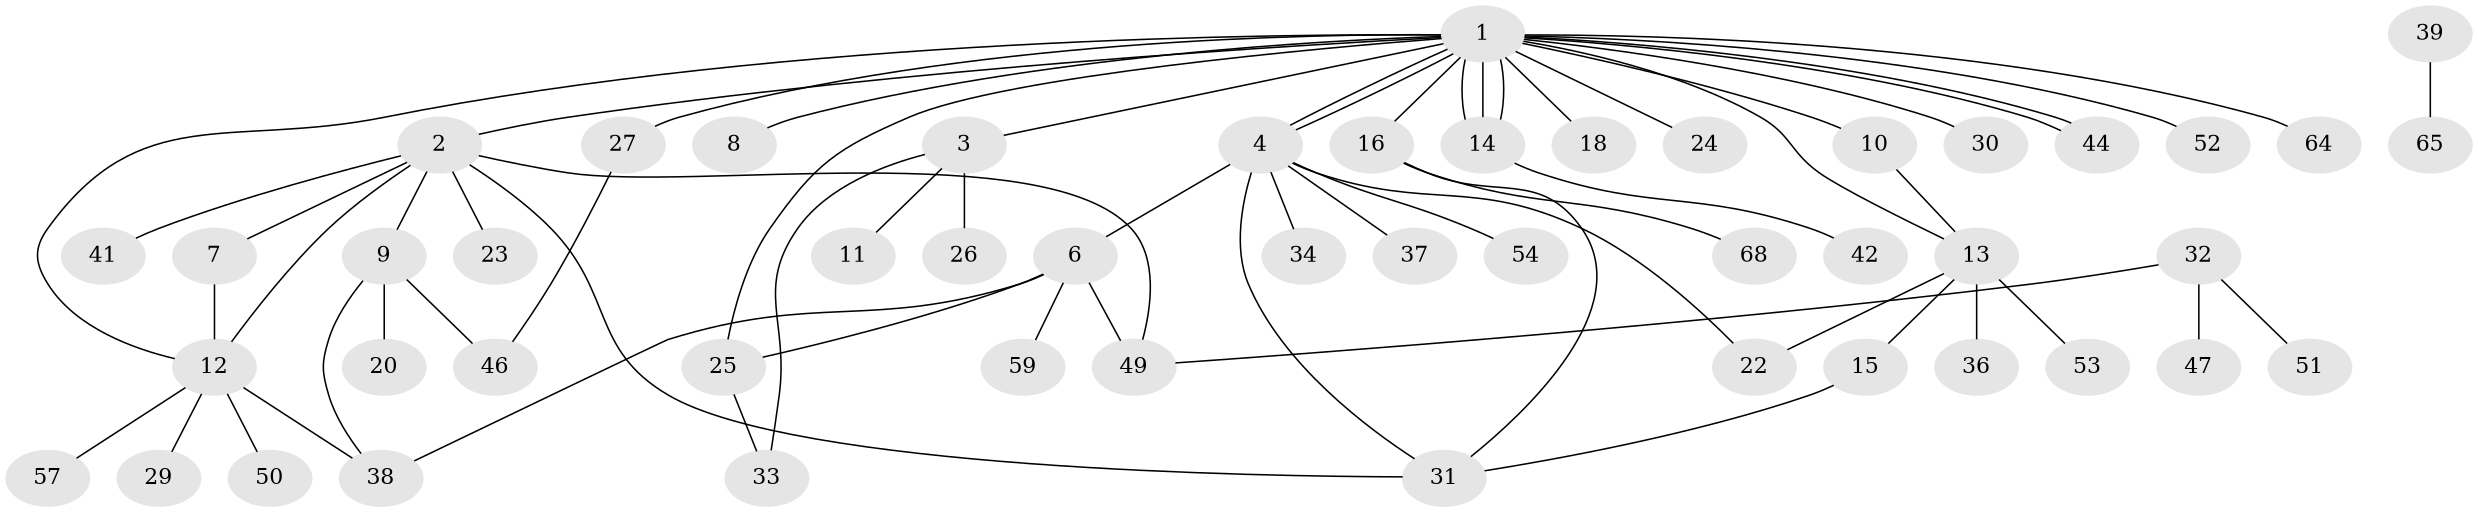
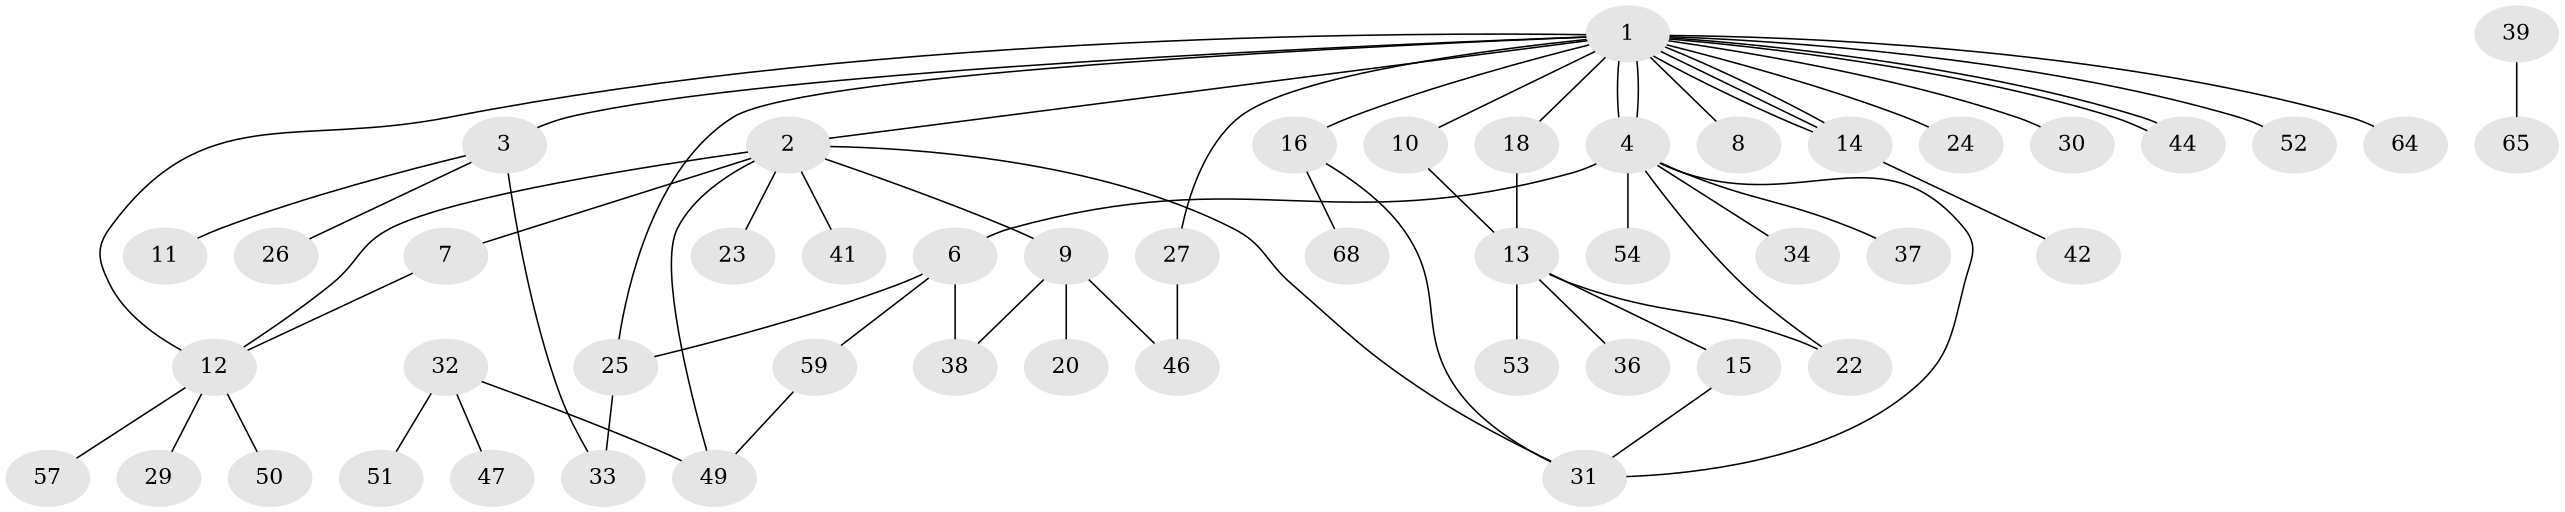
(1748, 111) -> (1517, 201)
(1105, 312) -> (765, 423)
(298, 423) -> none
